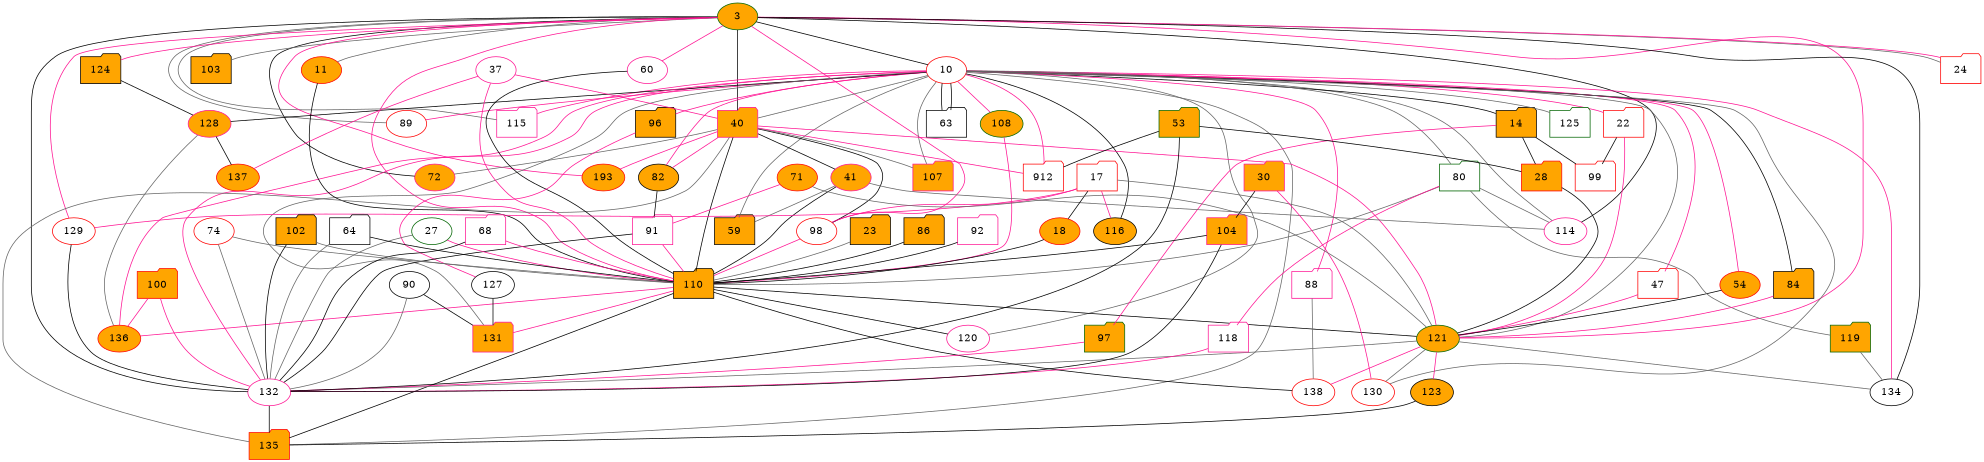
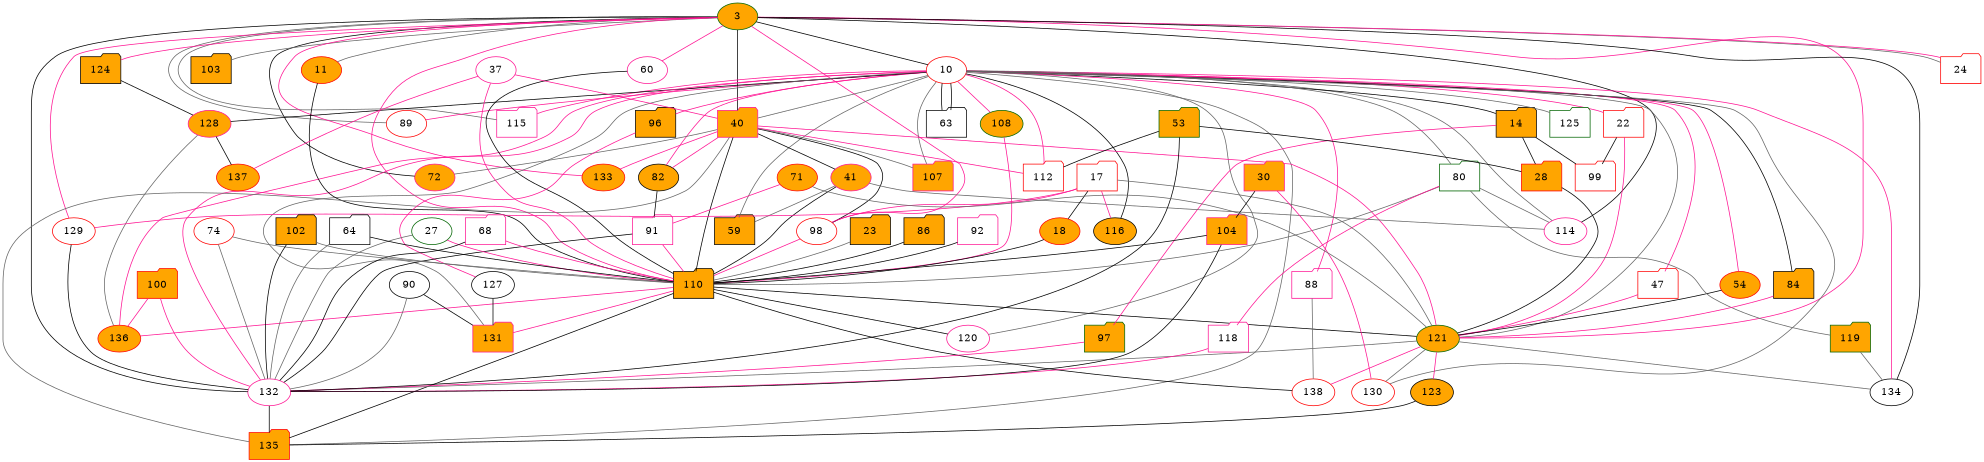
(603, 178) -> (603, 178)
(1043, 178) -> (1043, 178)
